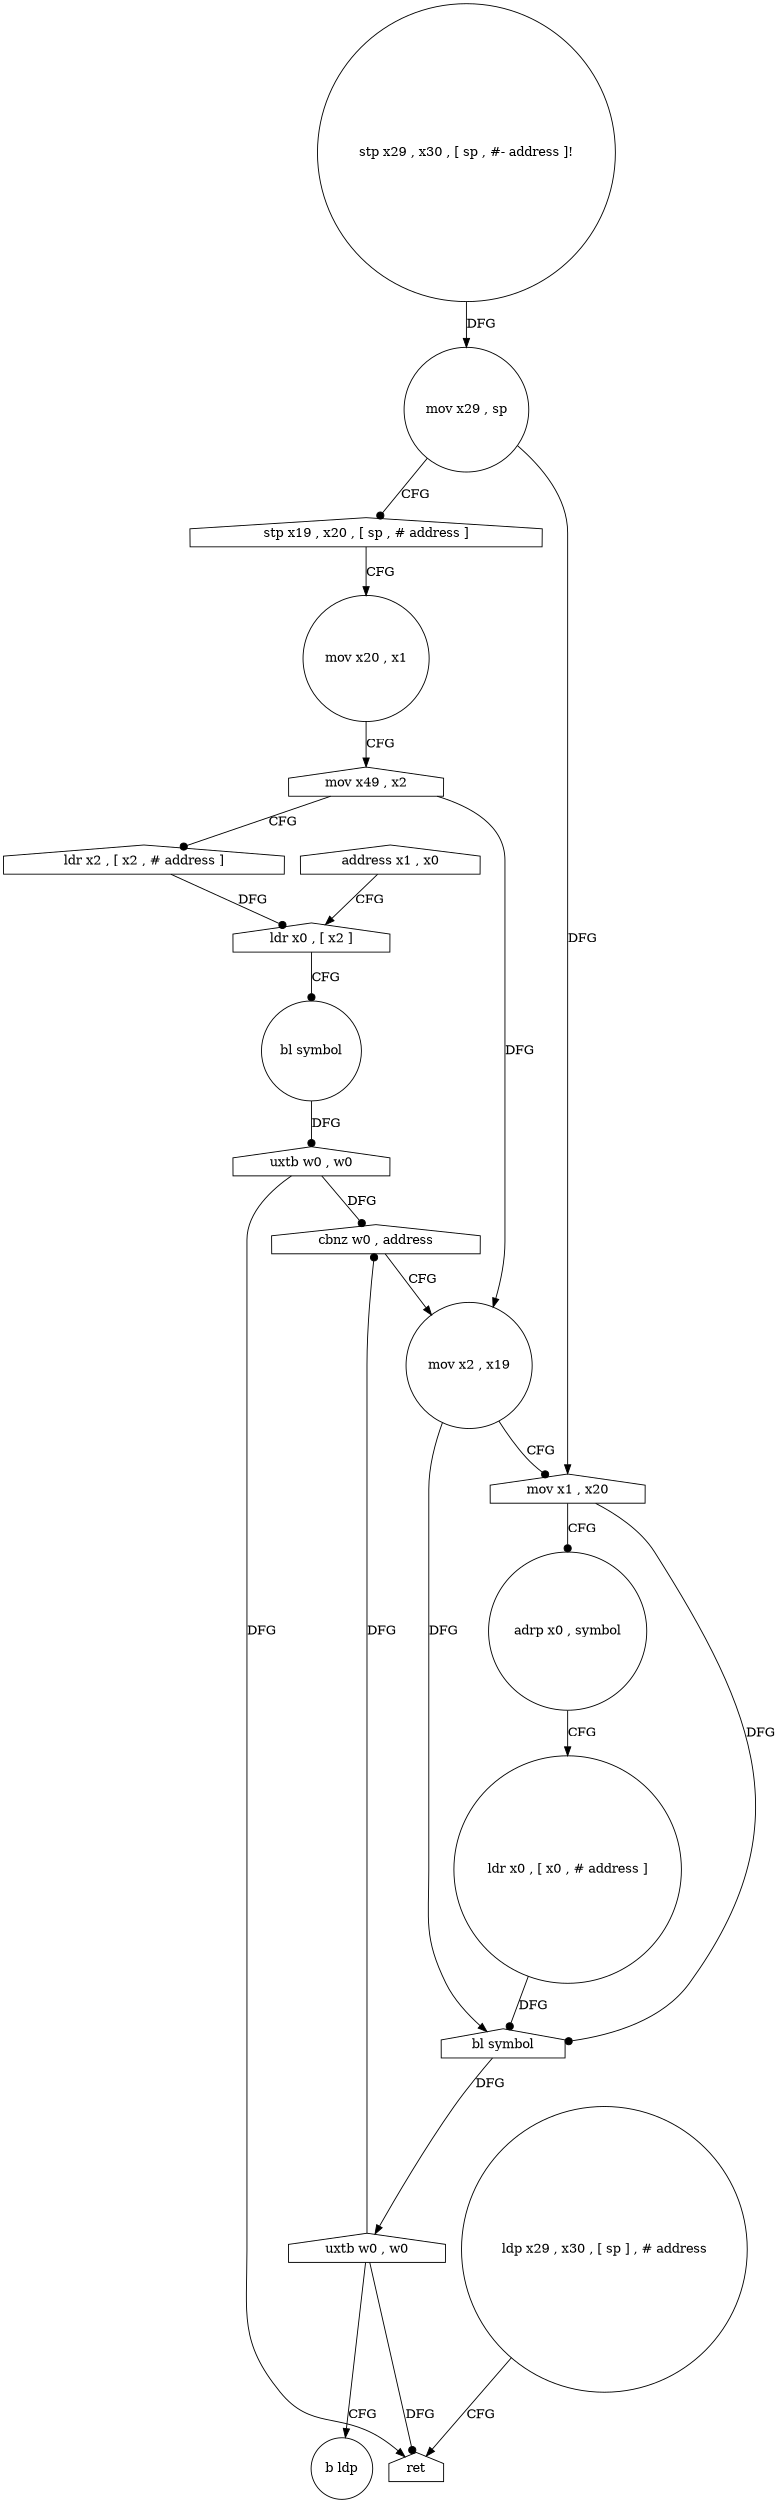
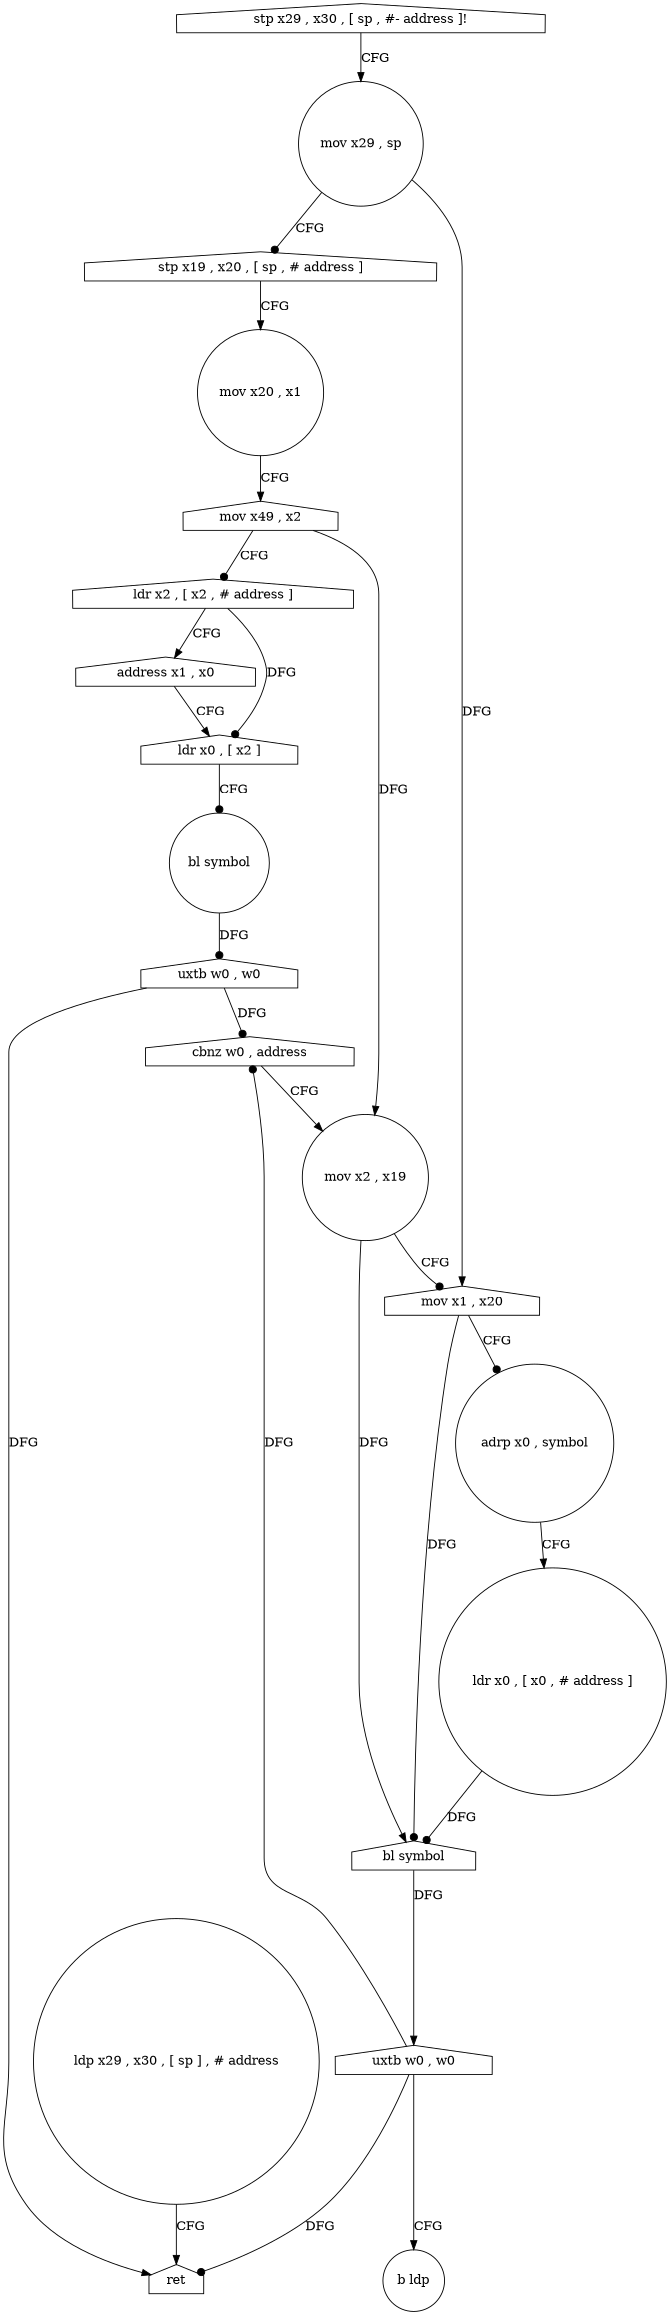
(466, 153) -> (361, 20)
(481, 325) -> (375, 59)
none -> (192, 629)
